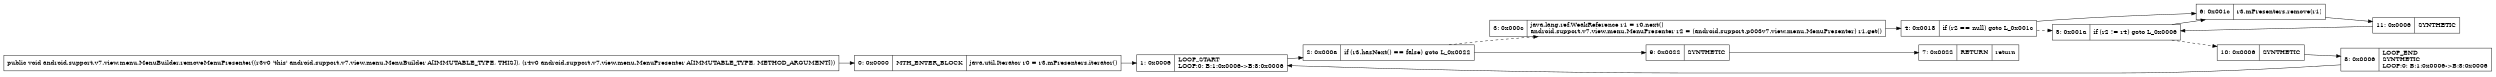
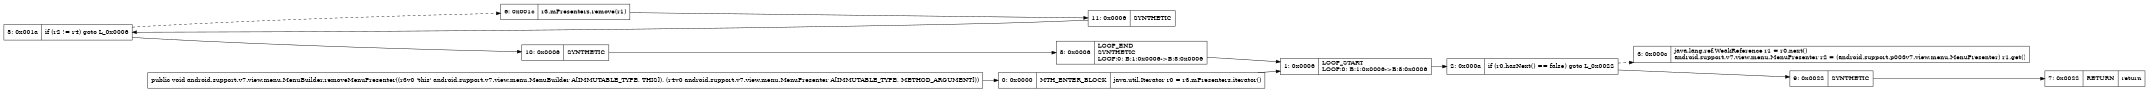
(2186, 22) -> (314, 19)
(1969, 28) -> none
(2192, 43) -> (325, 46)
(1407, 52) -> (1551, 66)
